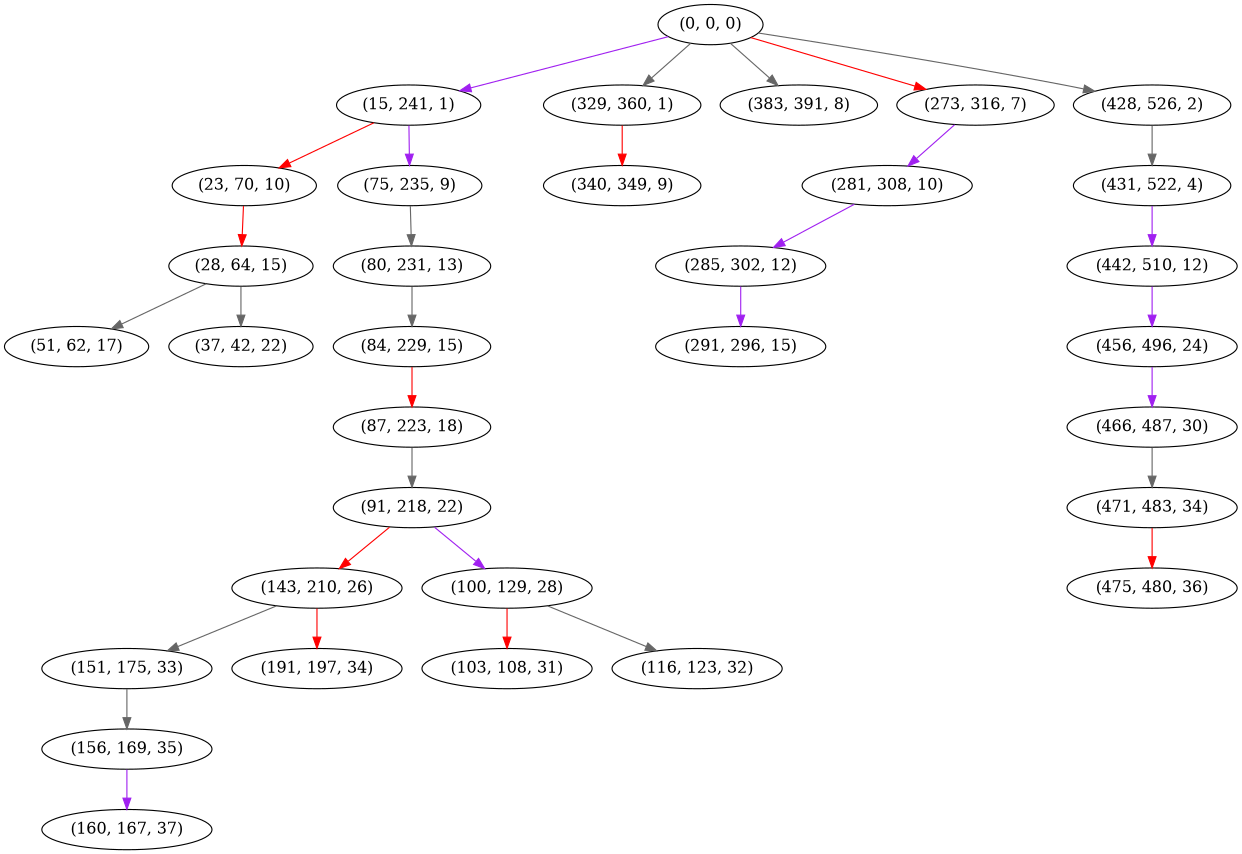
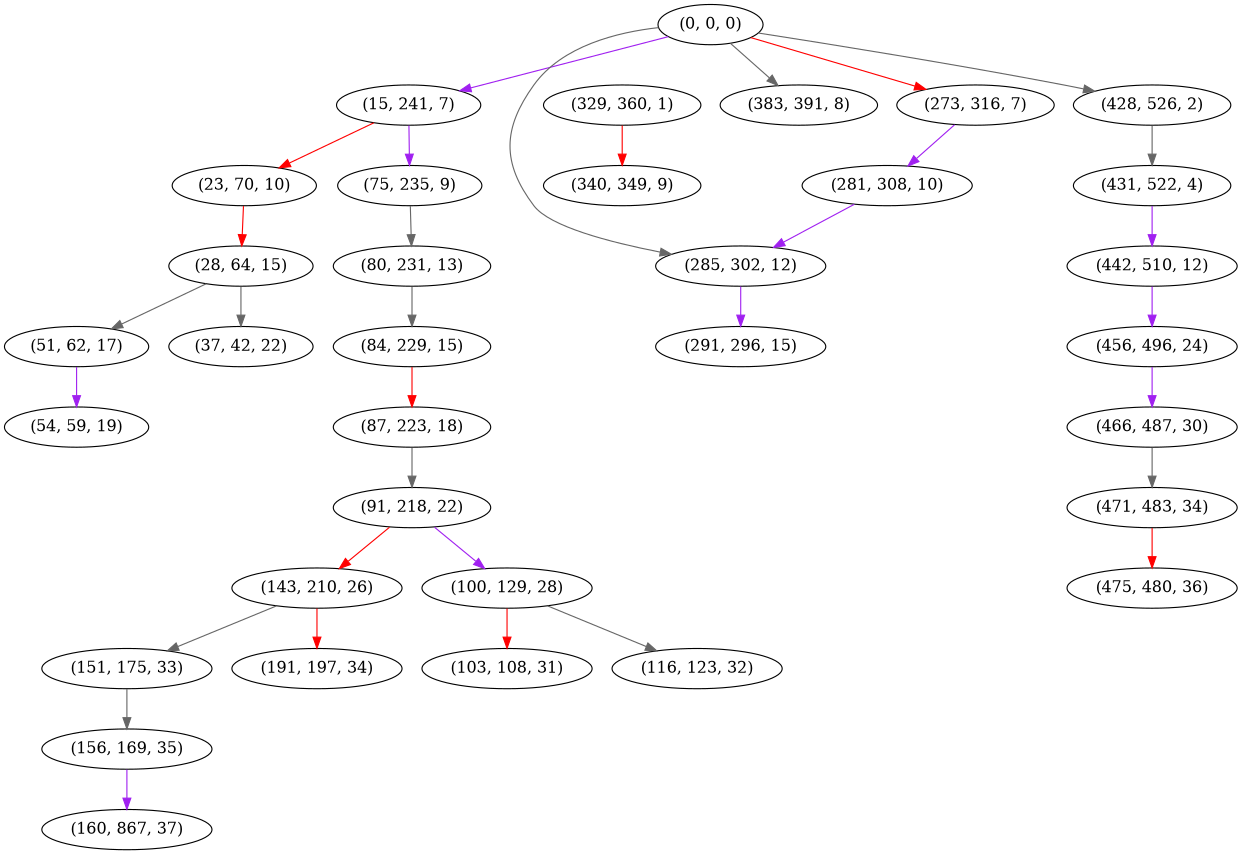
(671, 61) -> (510, 143)
(409, 105) -> (409, 105)
none -> (77, 427)
(127, 830) -> (127, 830)
